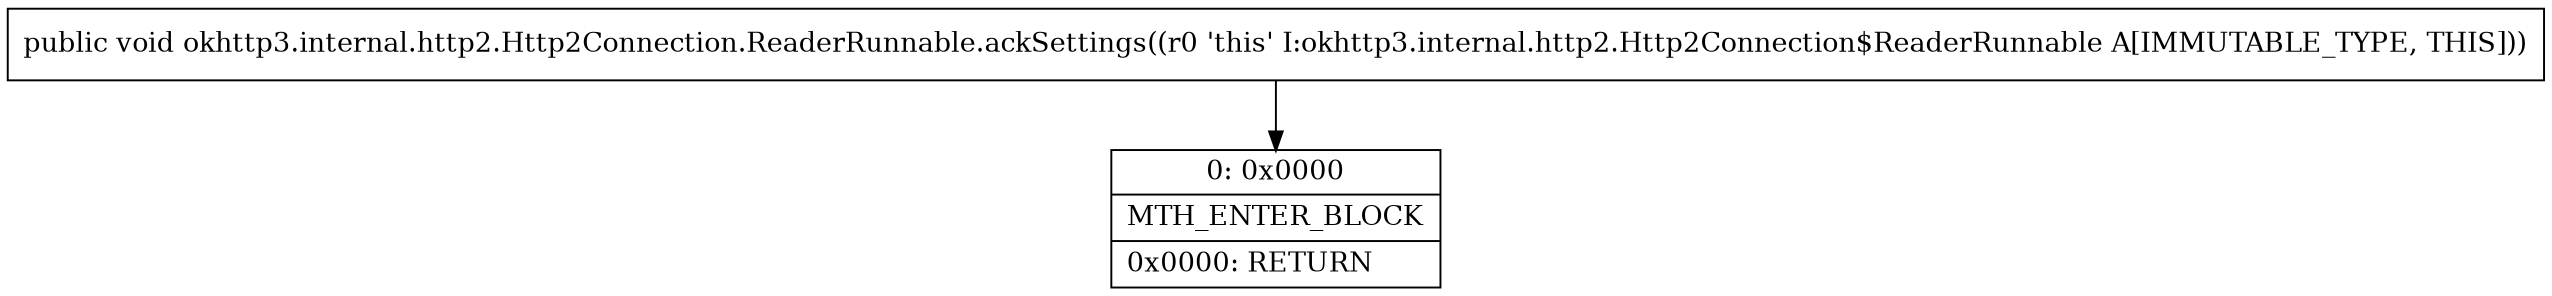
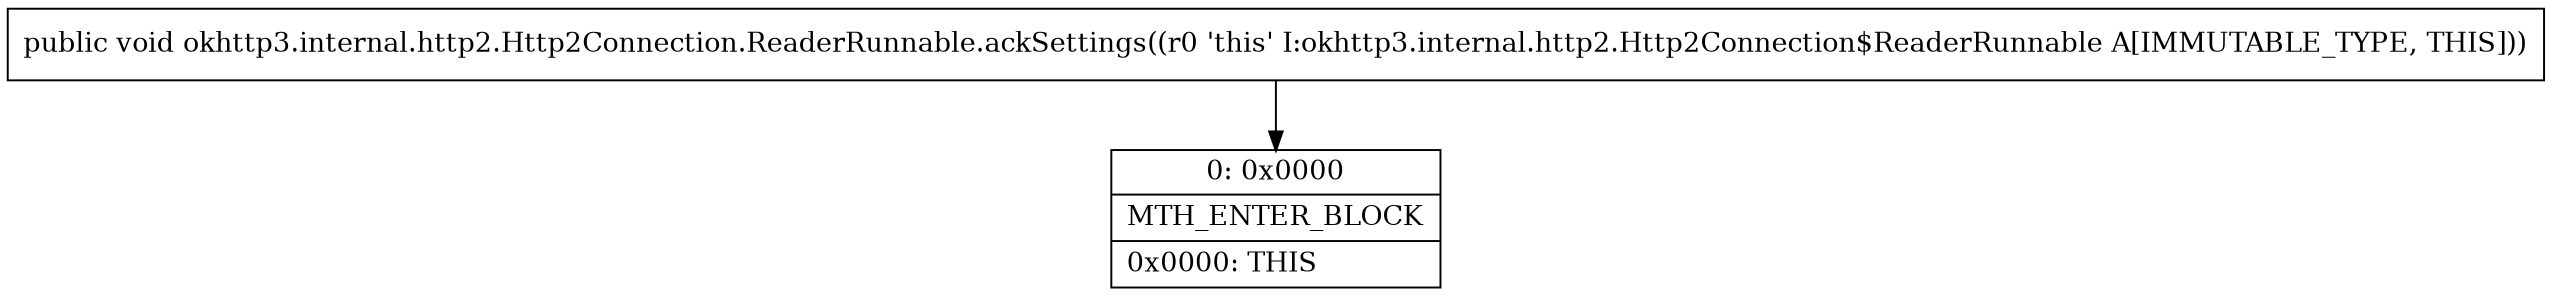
(1263, 263) -> (1235, 263)
